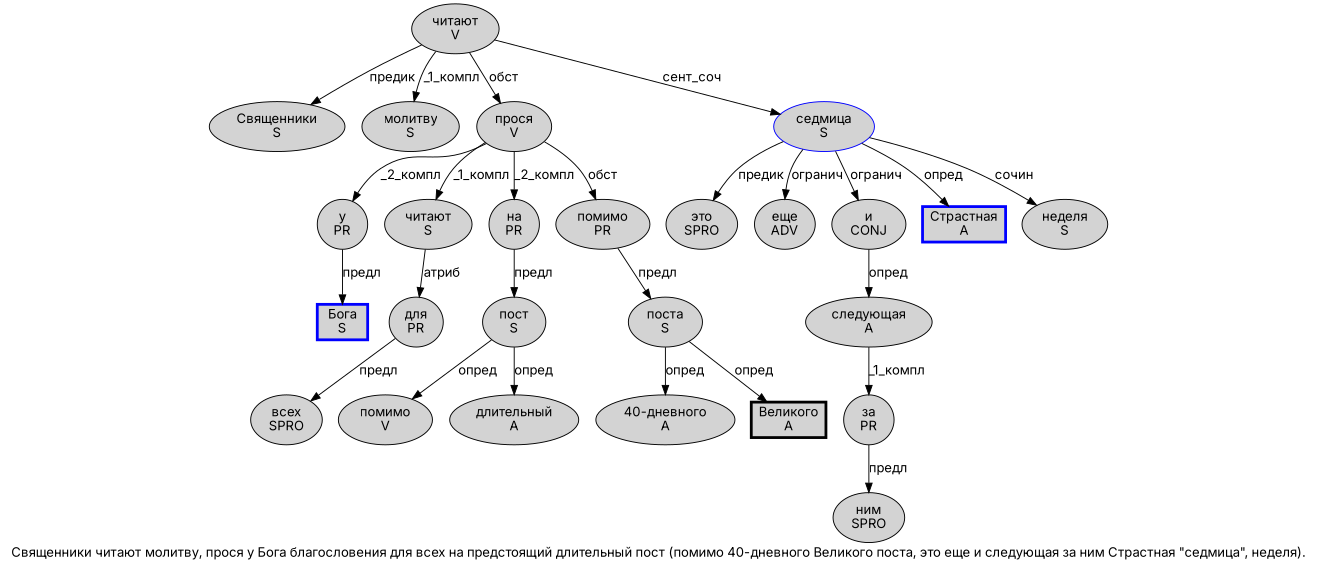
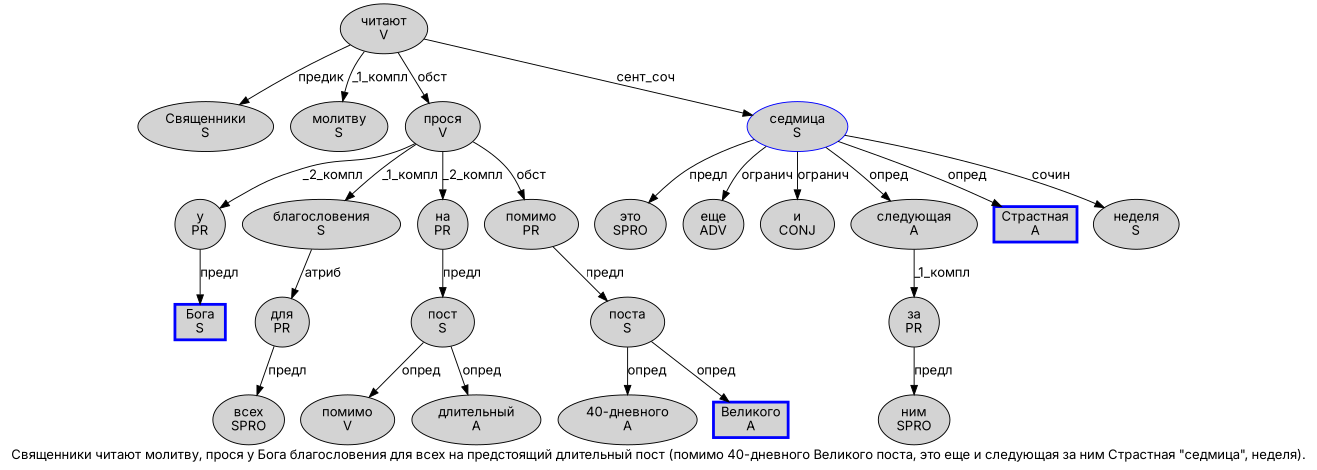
(761, 175) -> (709, 175)
(428, 224) -> (321, 224)
(869, 268) -> (855, 170)
(789, 420) -> (751, 420)
